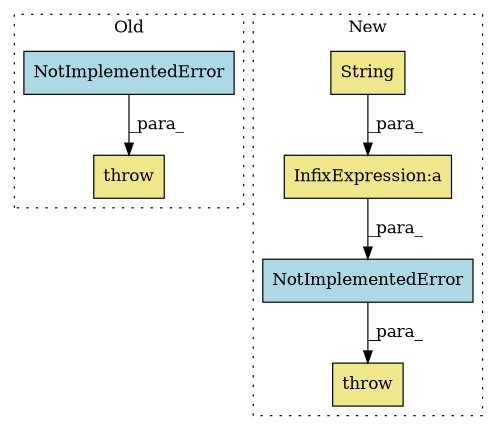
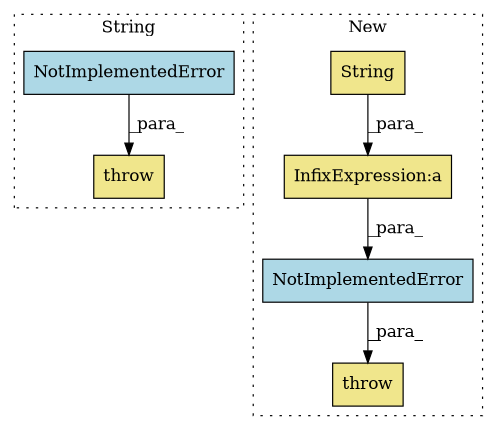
(129, 28) -> (129, 28)
